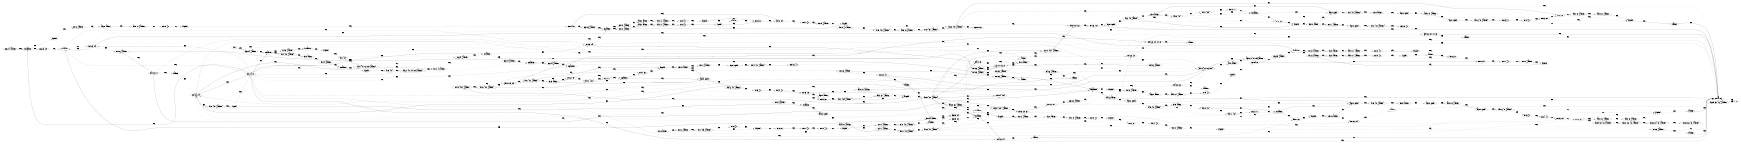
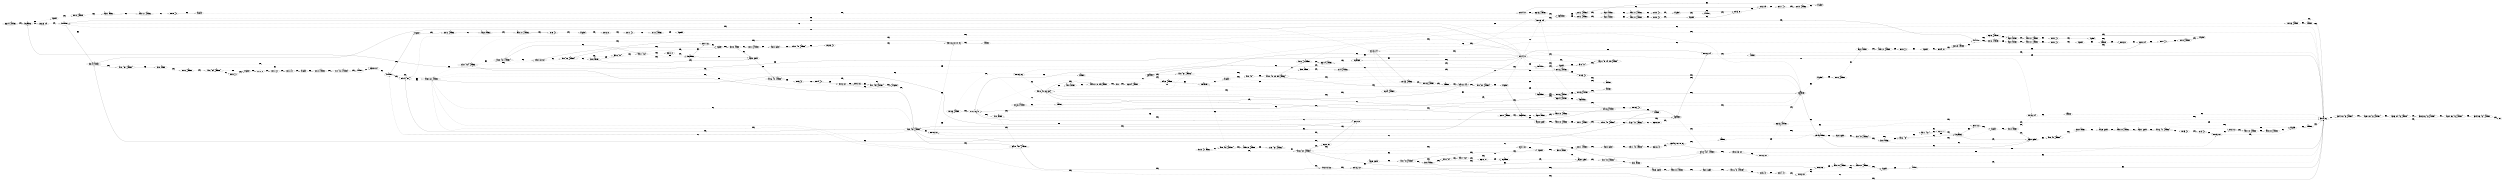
none -> (810, 30)
(745, 36) -> (1112, 85)
none -> (126, 67)
none -> (417, 79)
none -> (417, 81)
(883, 96) -> none
(941, 108) -> (626, 135)
none -> (2454, 117)
(1589, 121) -> (2332, 118)
(978, 122) -> none
none -> (1341, 134)
